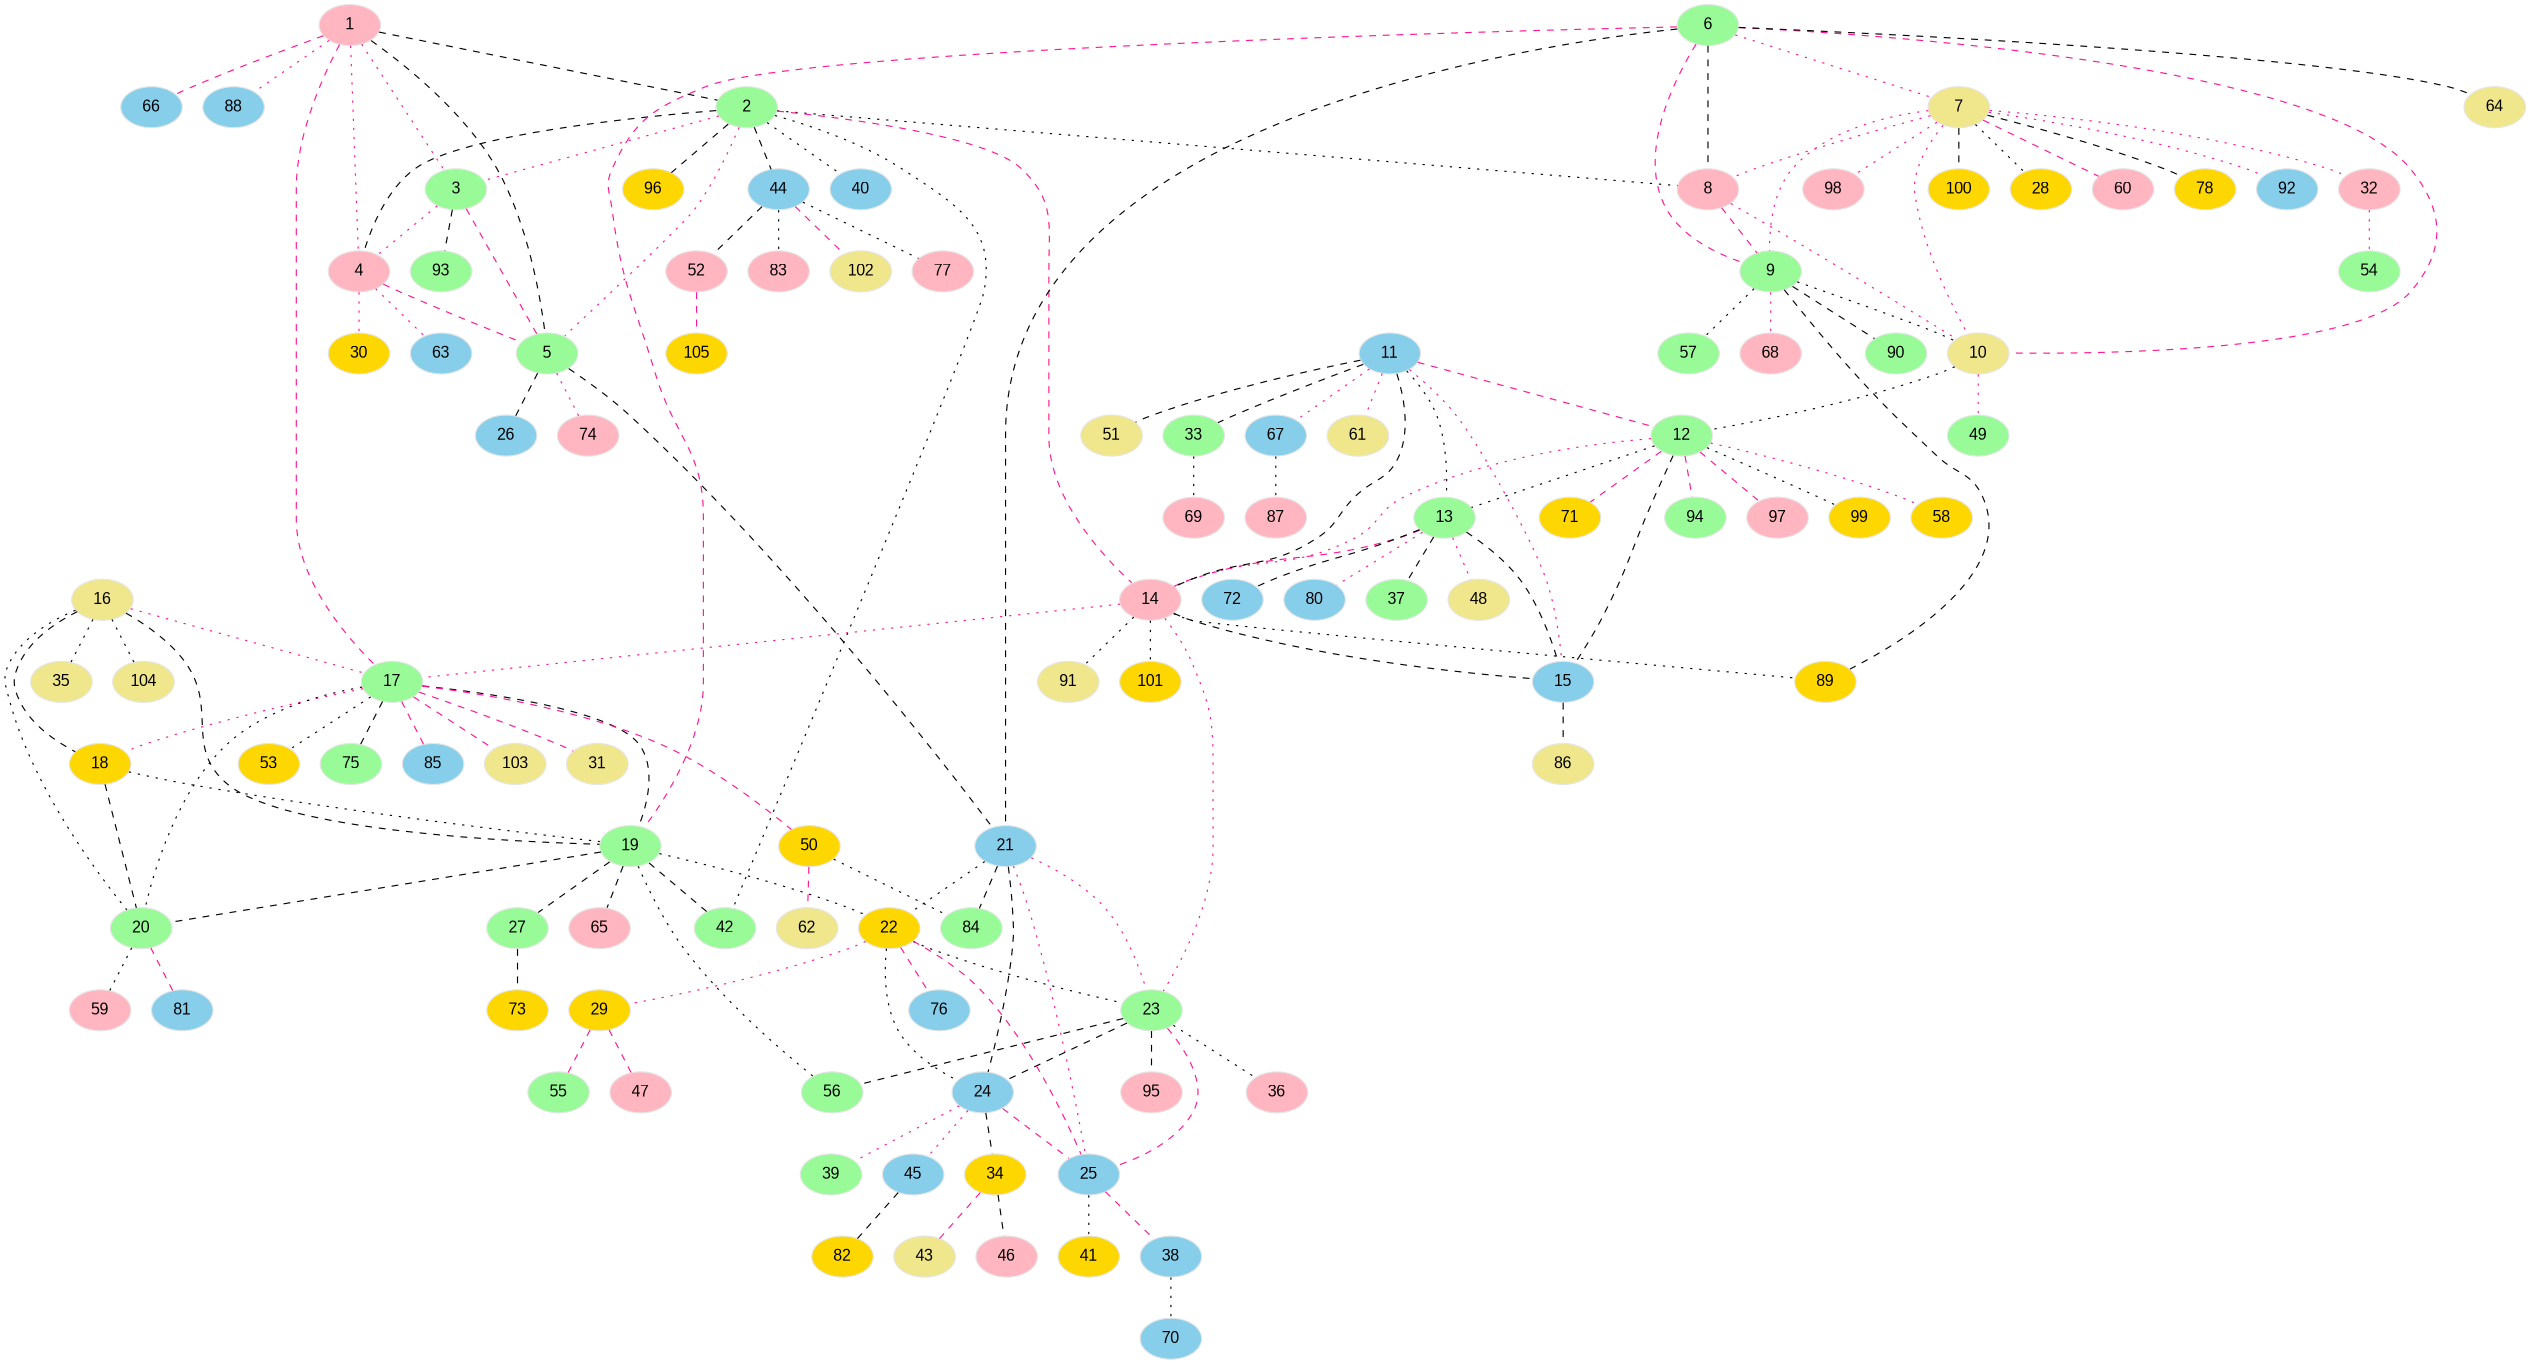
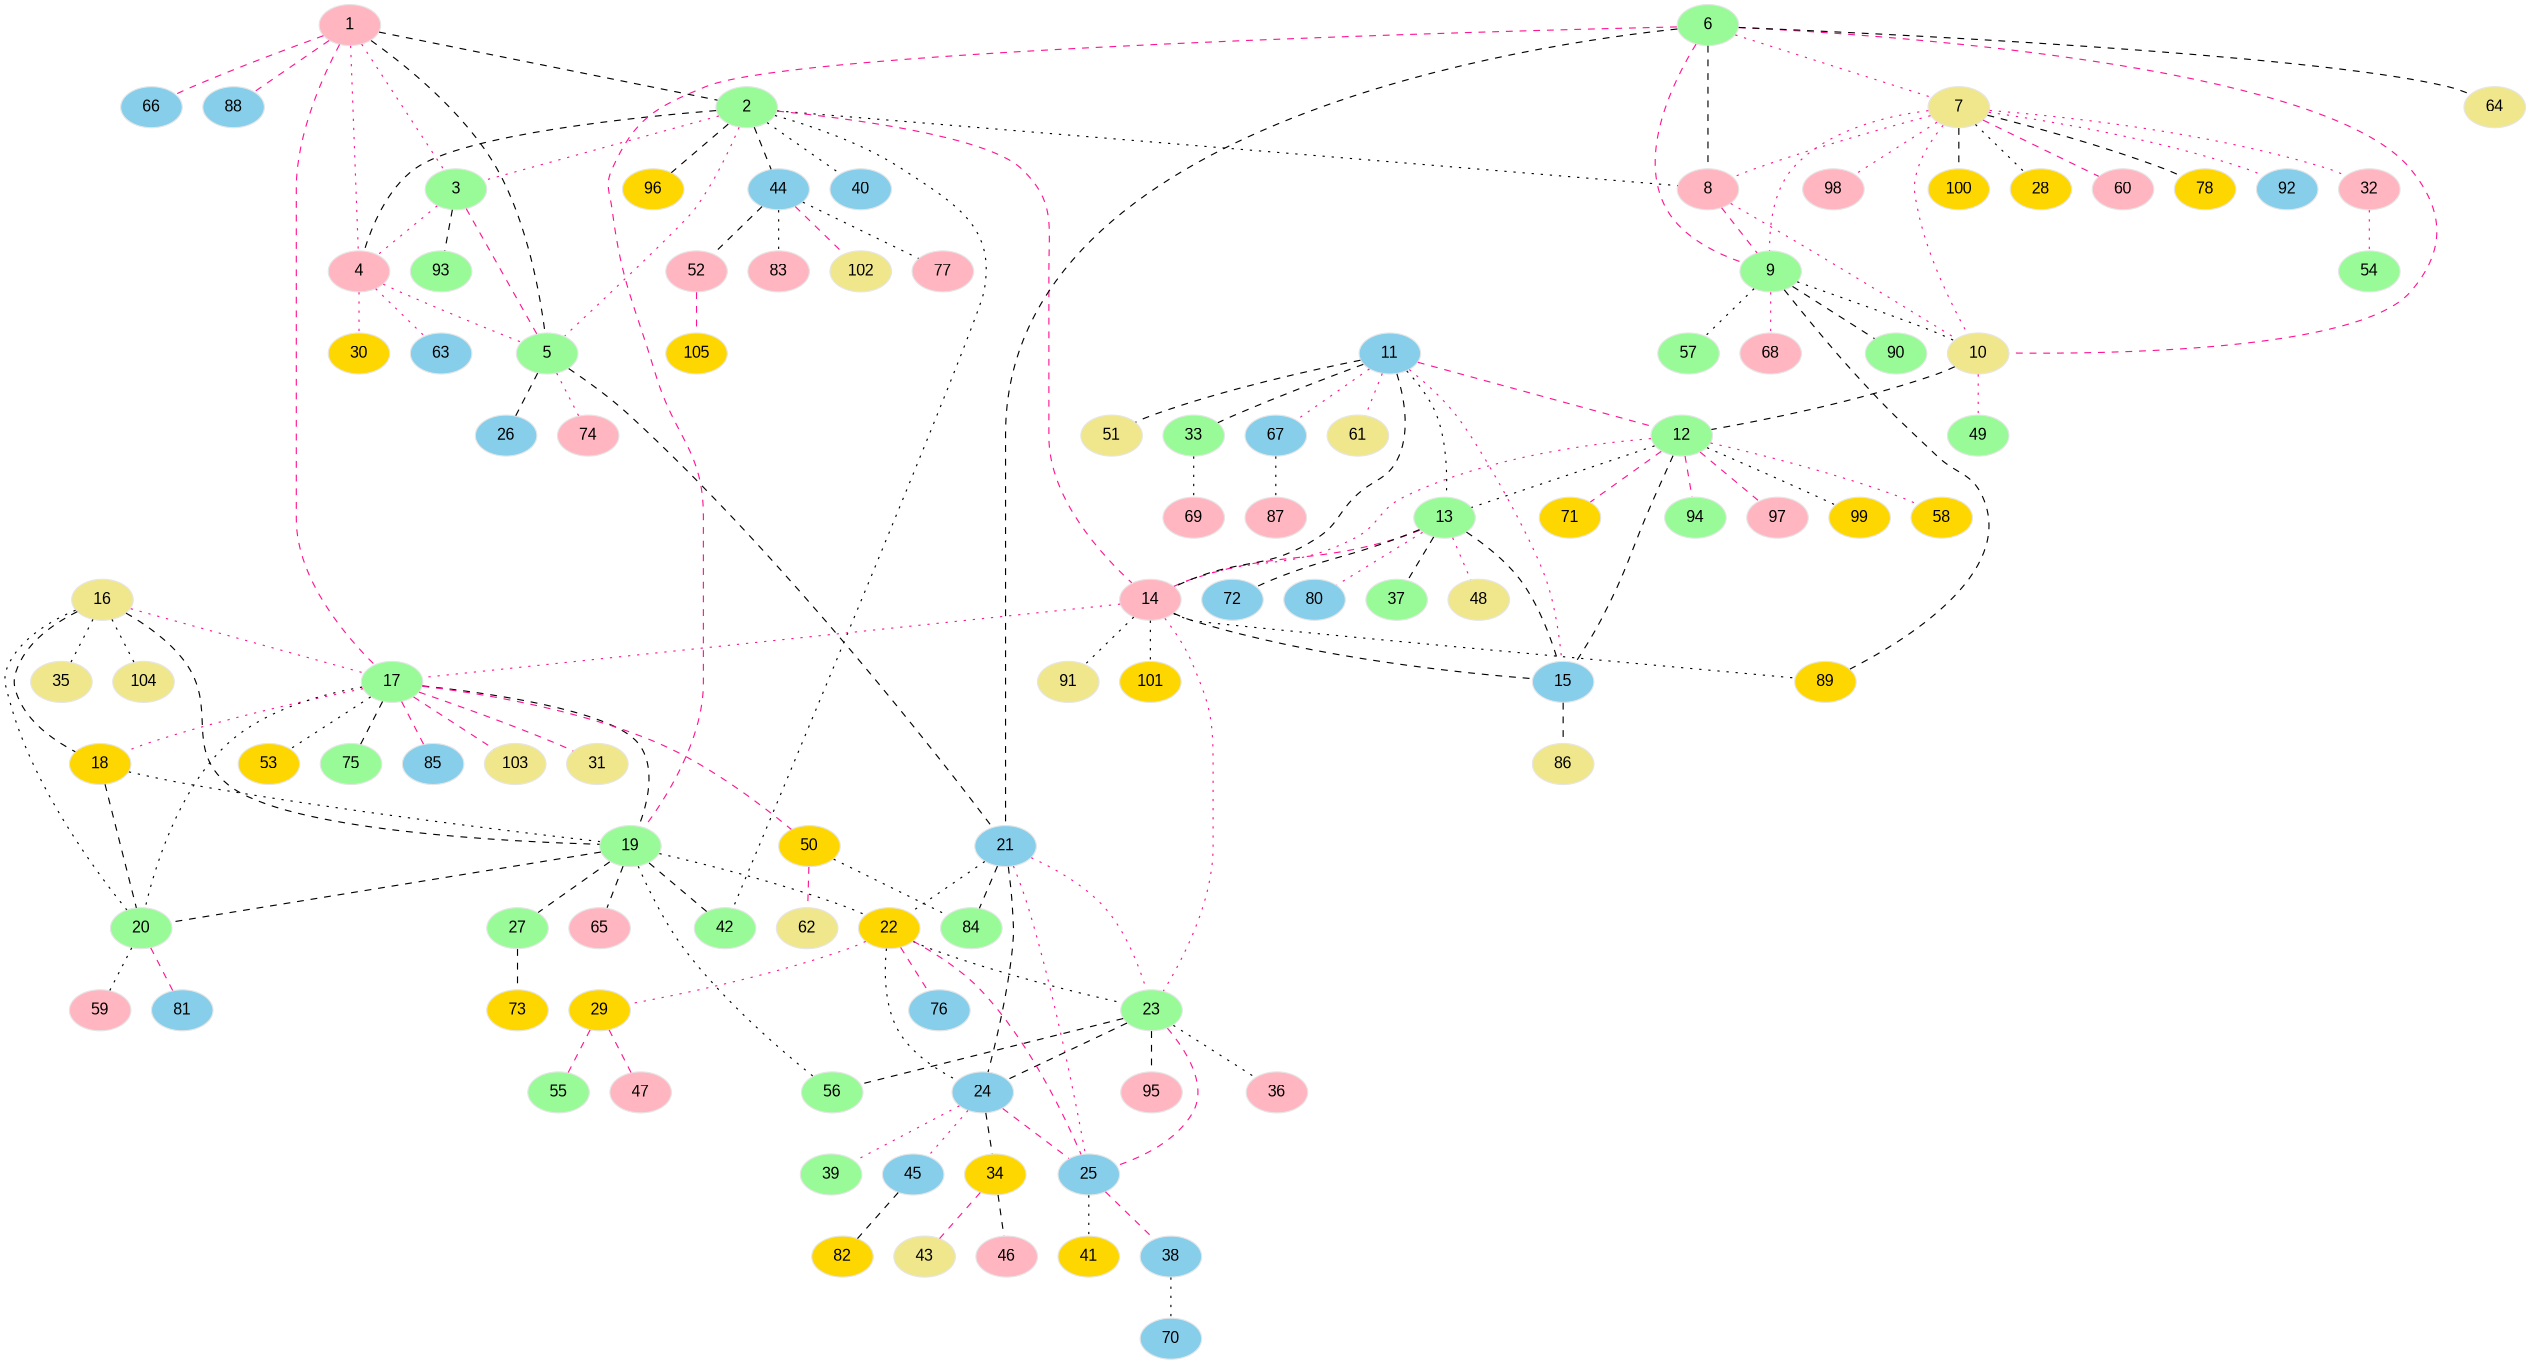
(292, 66) -> (292, 66)
(452, 314) -> (452, 314)
(1835, 404) -> (1835, 404)
